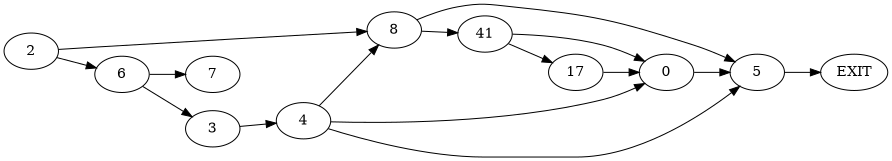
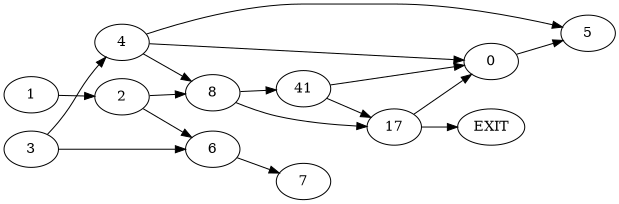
(573, 14) -> (295, 120)
(798, 72) -> (435, 127)
none -> (31, 95)
(163, 99) -> (117, 149)
